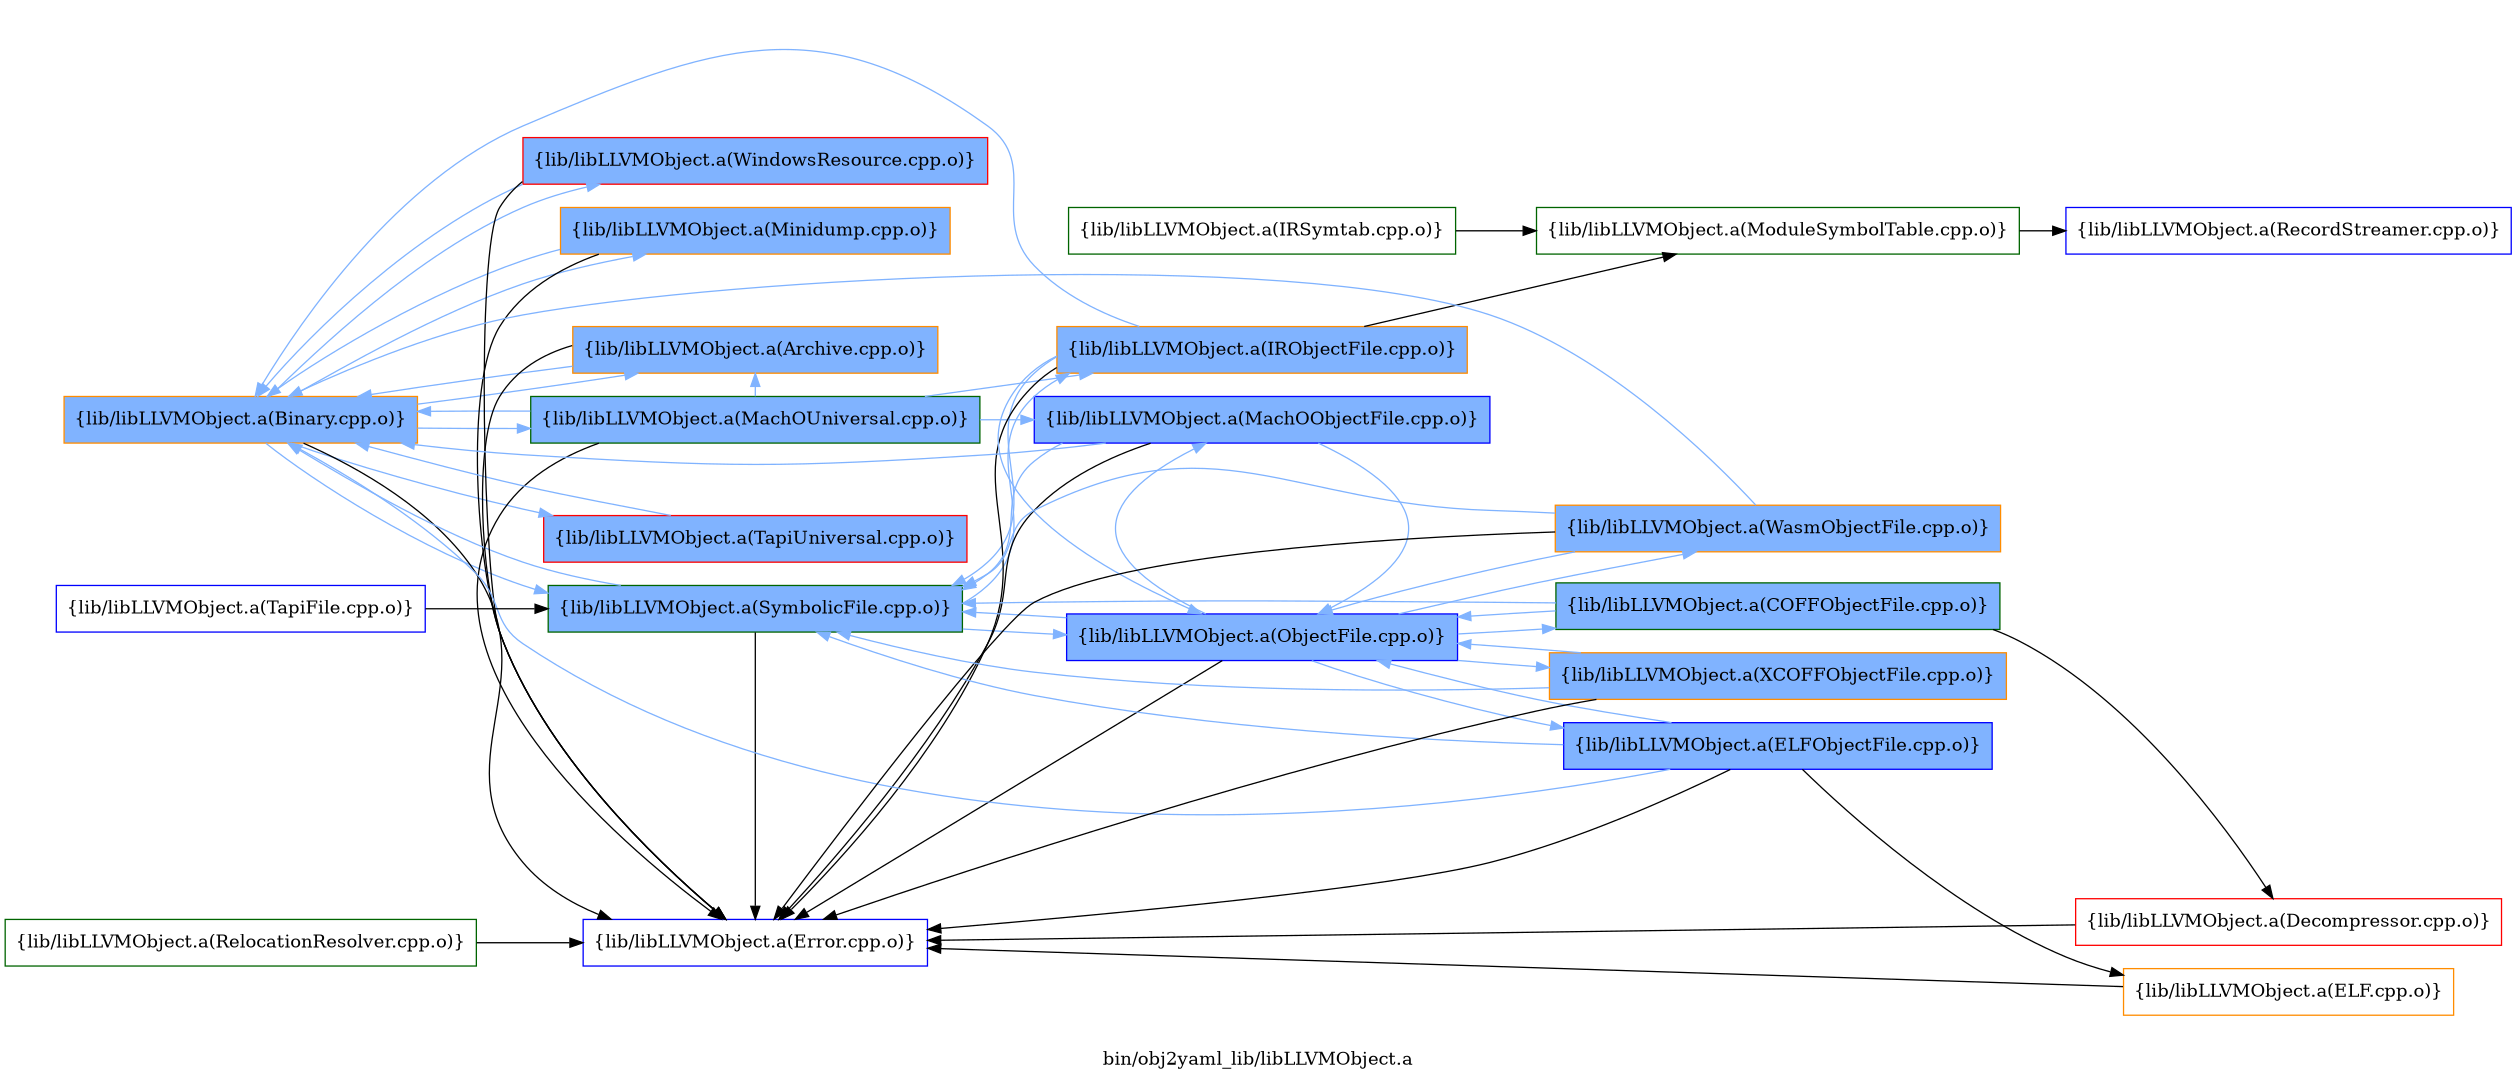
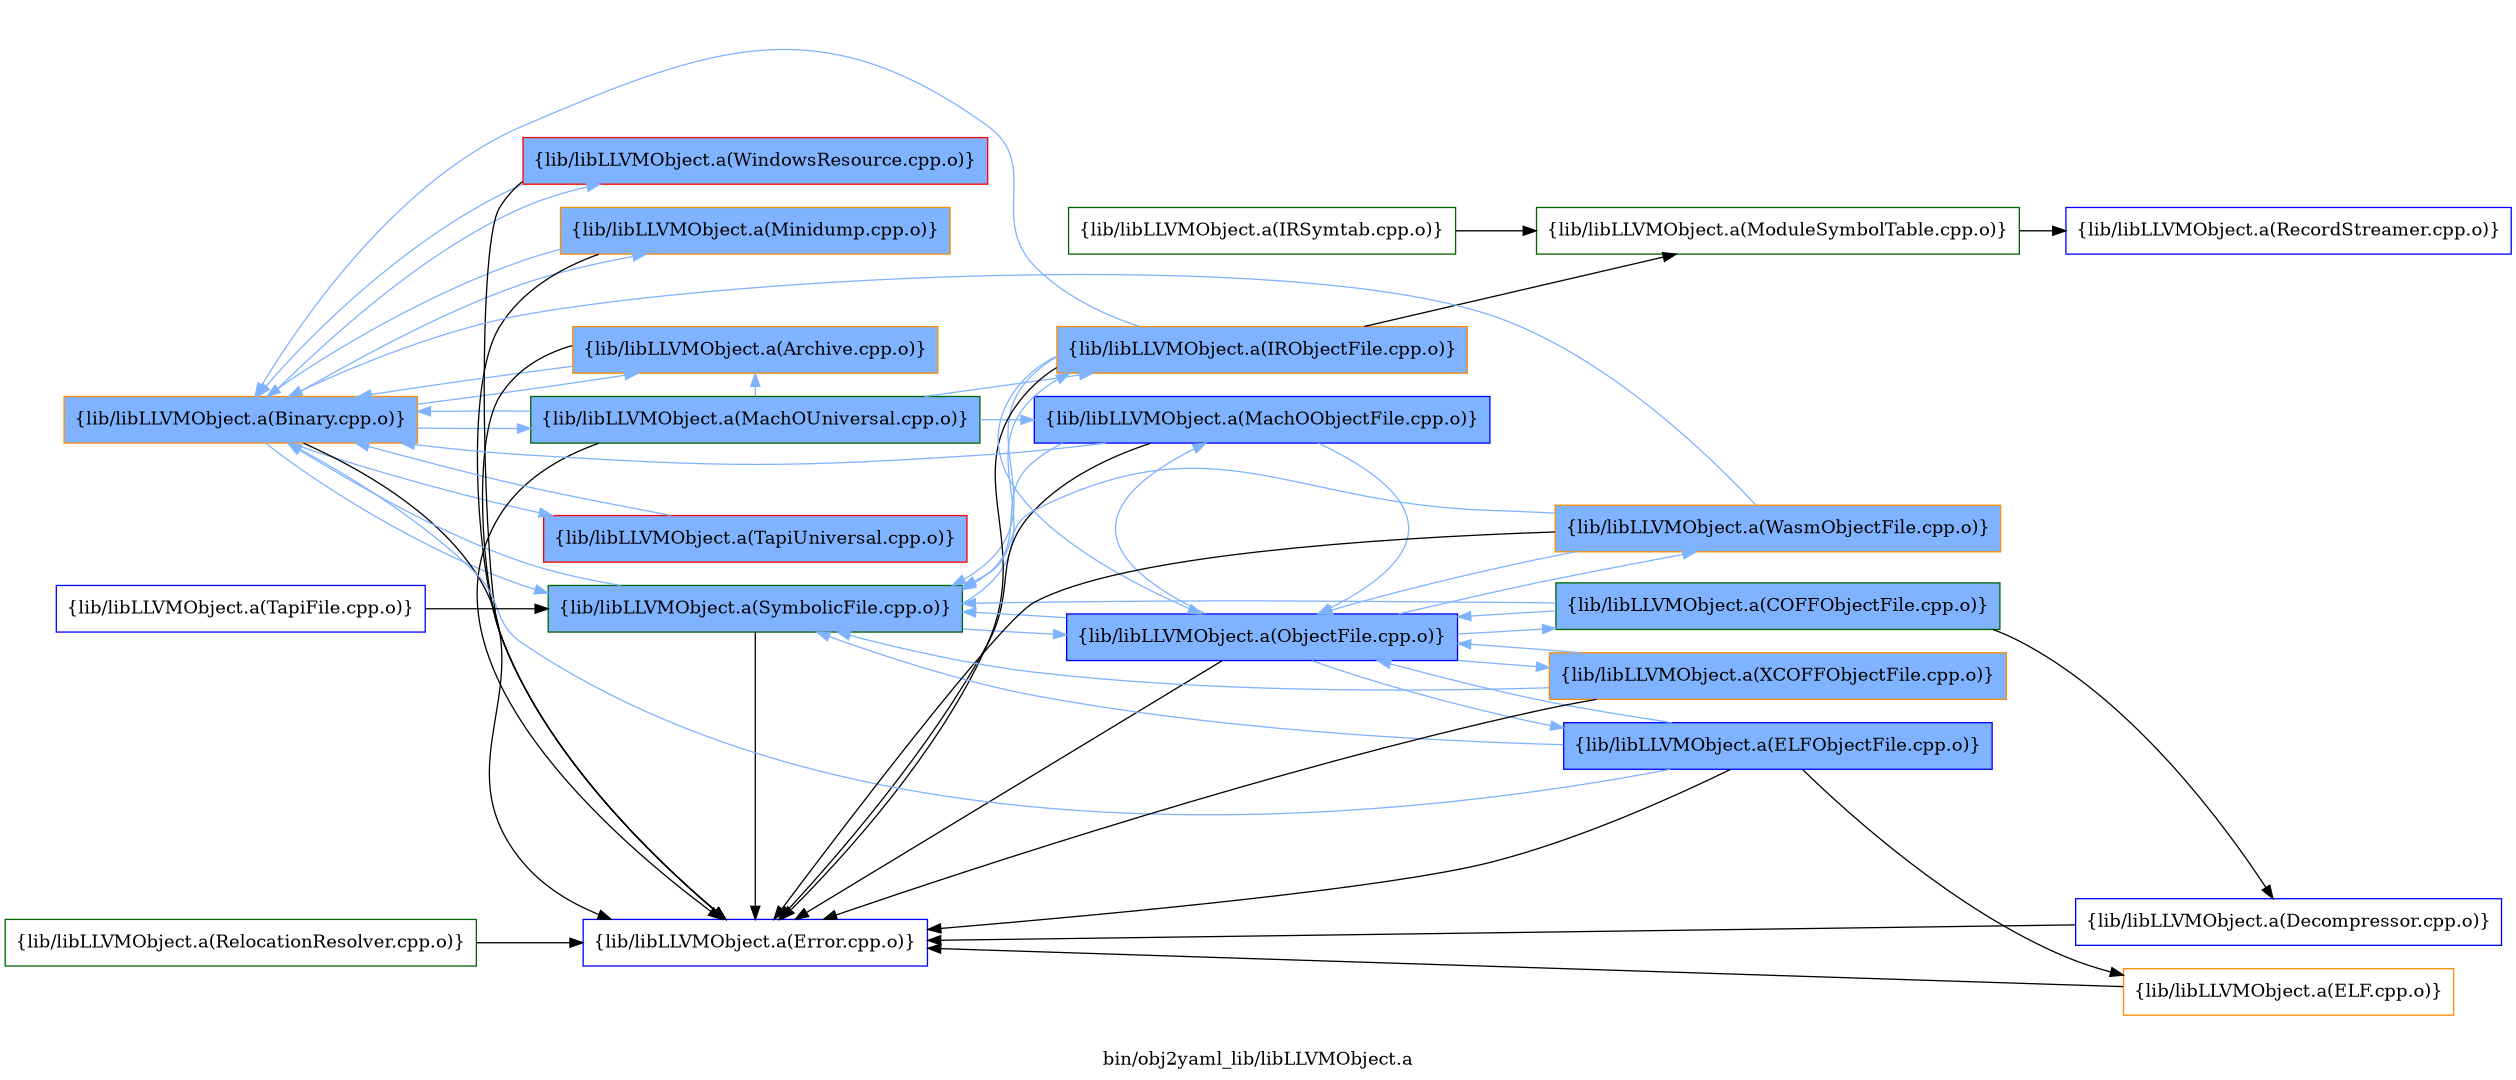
(2289, 922) -> (2289, 922)
